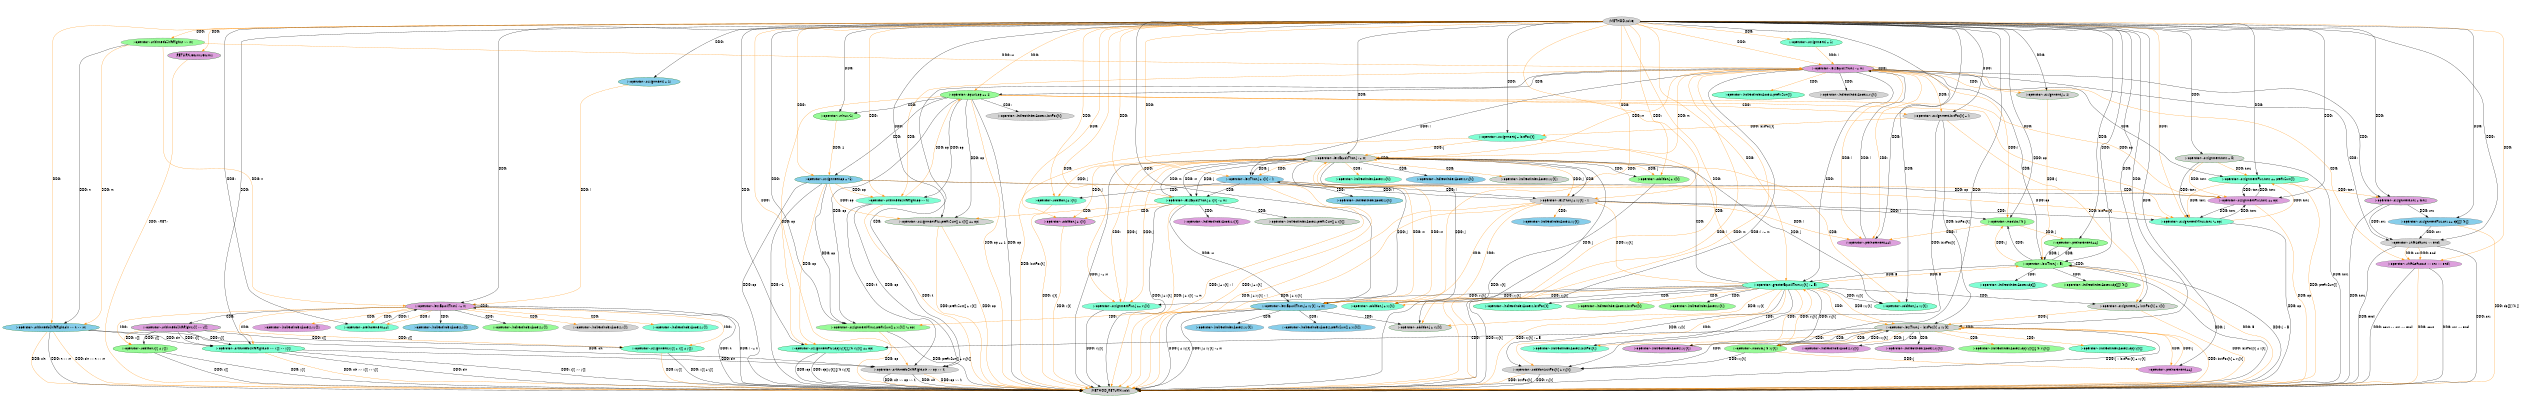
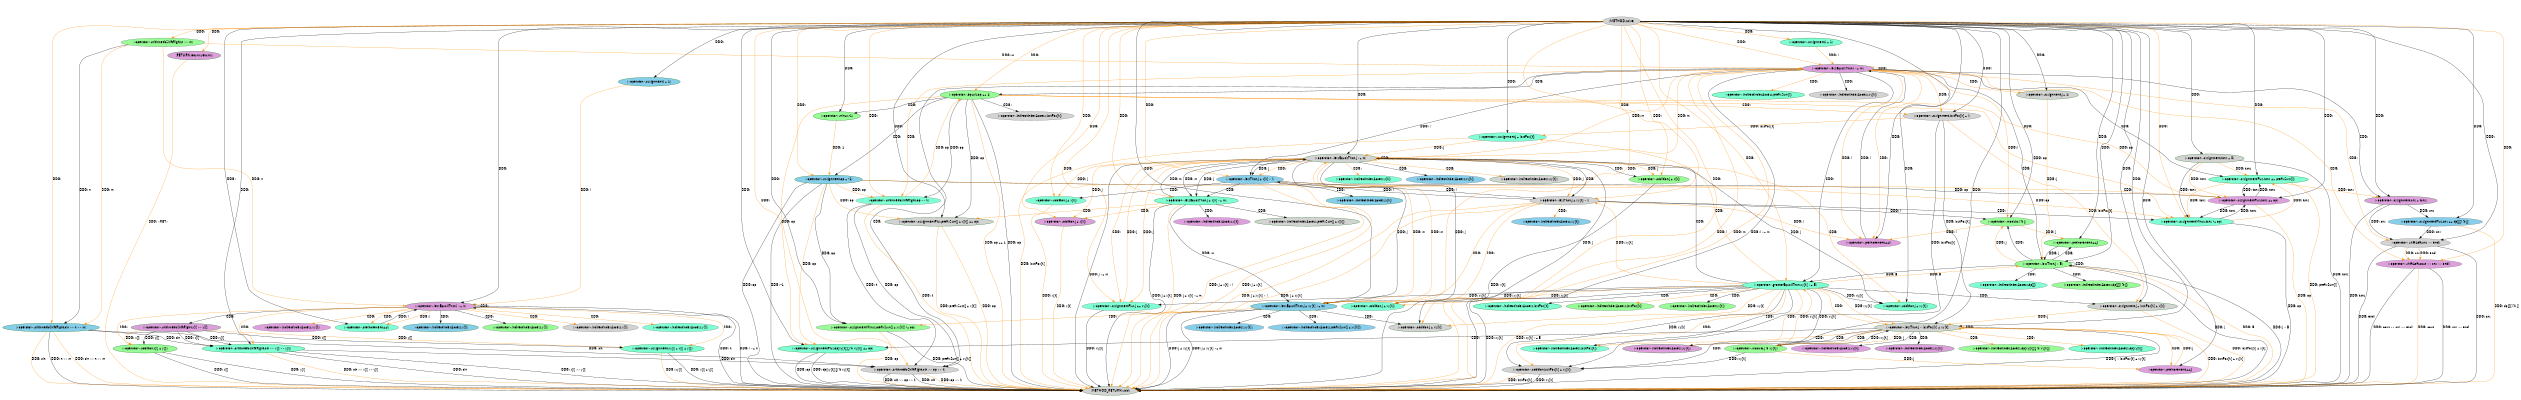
(2175, 100) -> (2175, 100)
(852, 187) -> none
